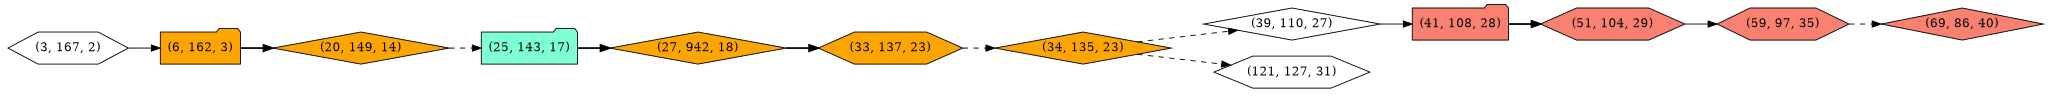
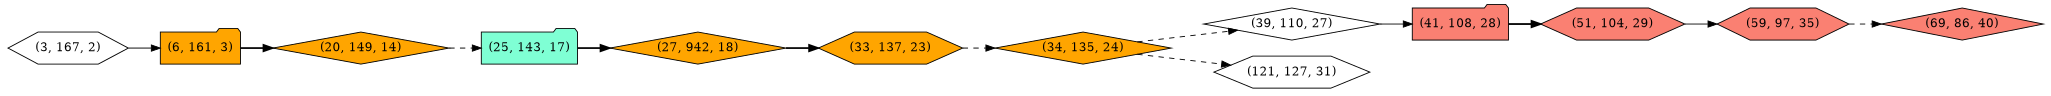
(200, 48) -> (200, 48)
(1083, 48) -> (1083, 48)
